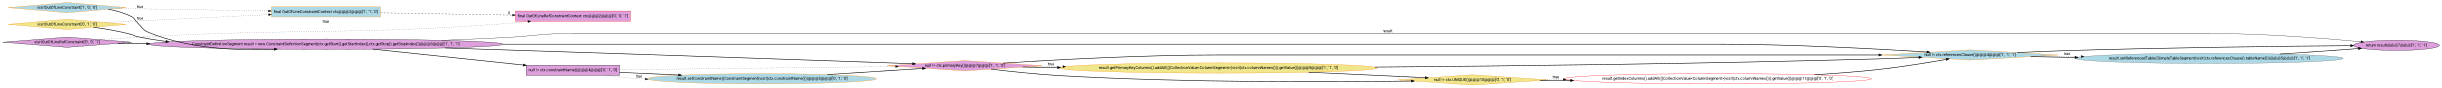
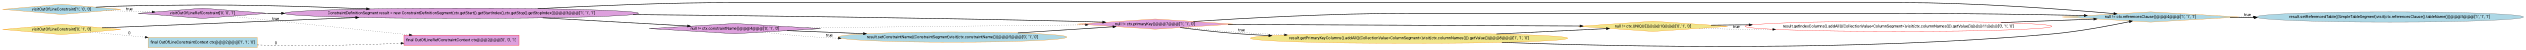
(193, 10) -> (129, 11)
(140, 19) -> (129, 33)
(2396, 45) -> none
(573, 70) -> (735, 29)
